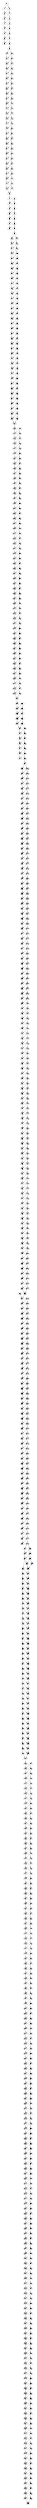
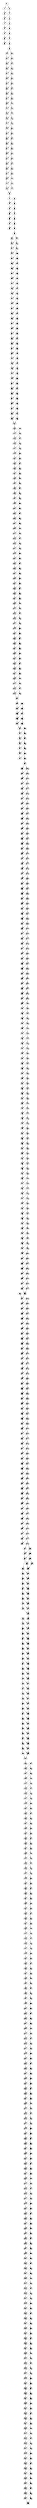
(23, 1614) -> none
